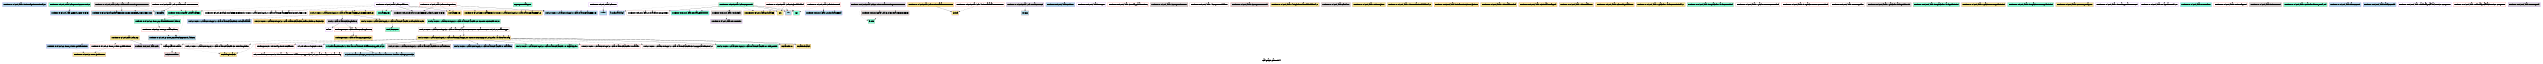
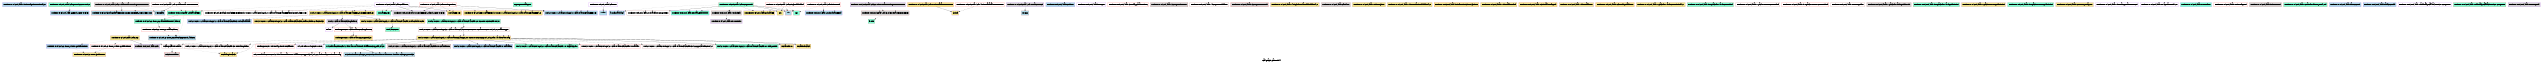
(2480, 5) -> (2480, 5)
(859, 14) -> (881, 8)
